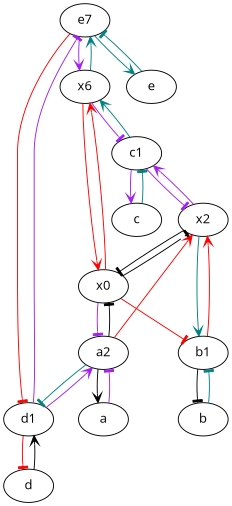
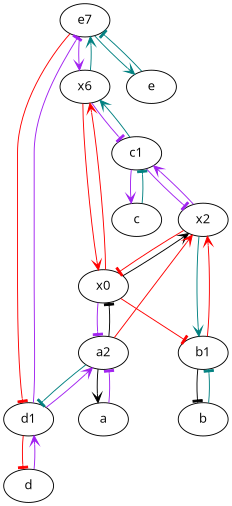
(152, 250) -> (152, 250)
(152, 258) -> (152, 258)
(35, 457) -> (35, 457)
